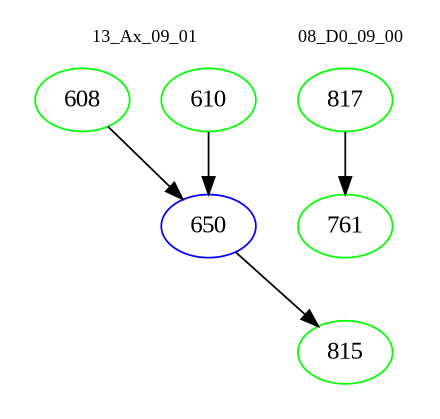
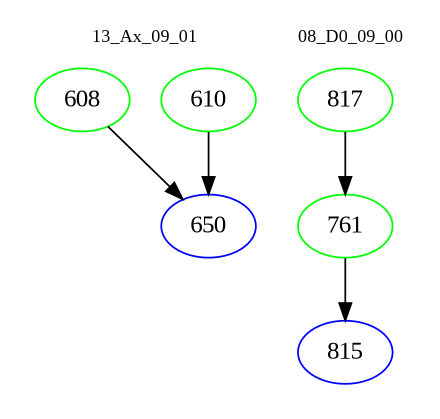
(270, 283) -> (345, 281)
(345, 352) -> (345, 352)
